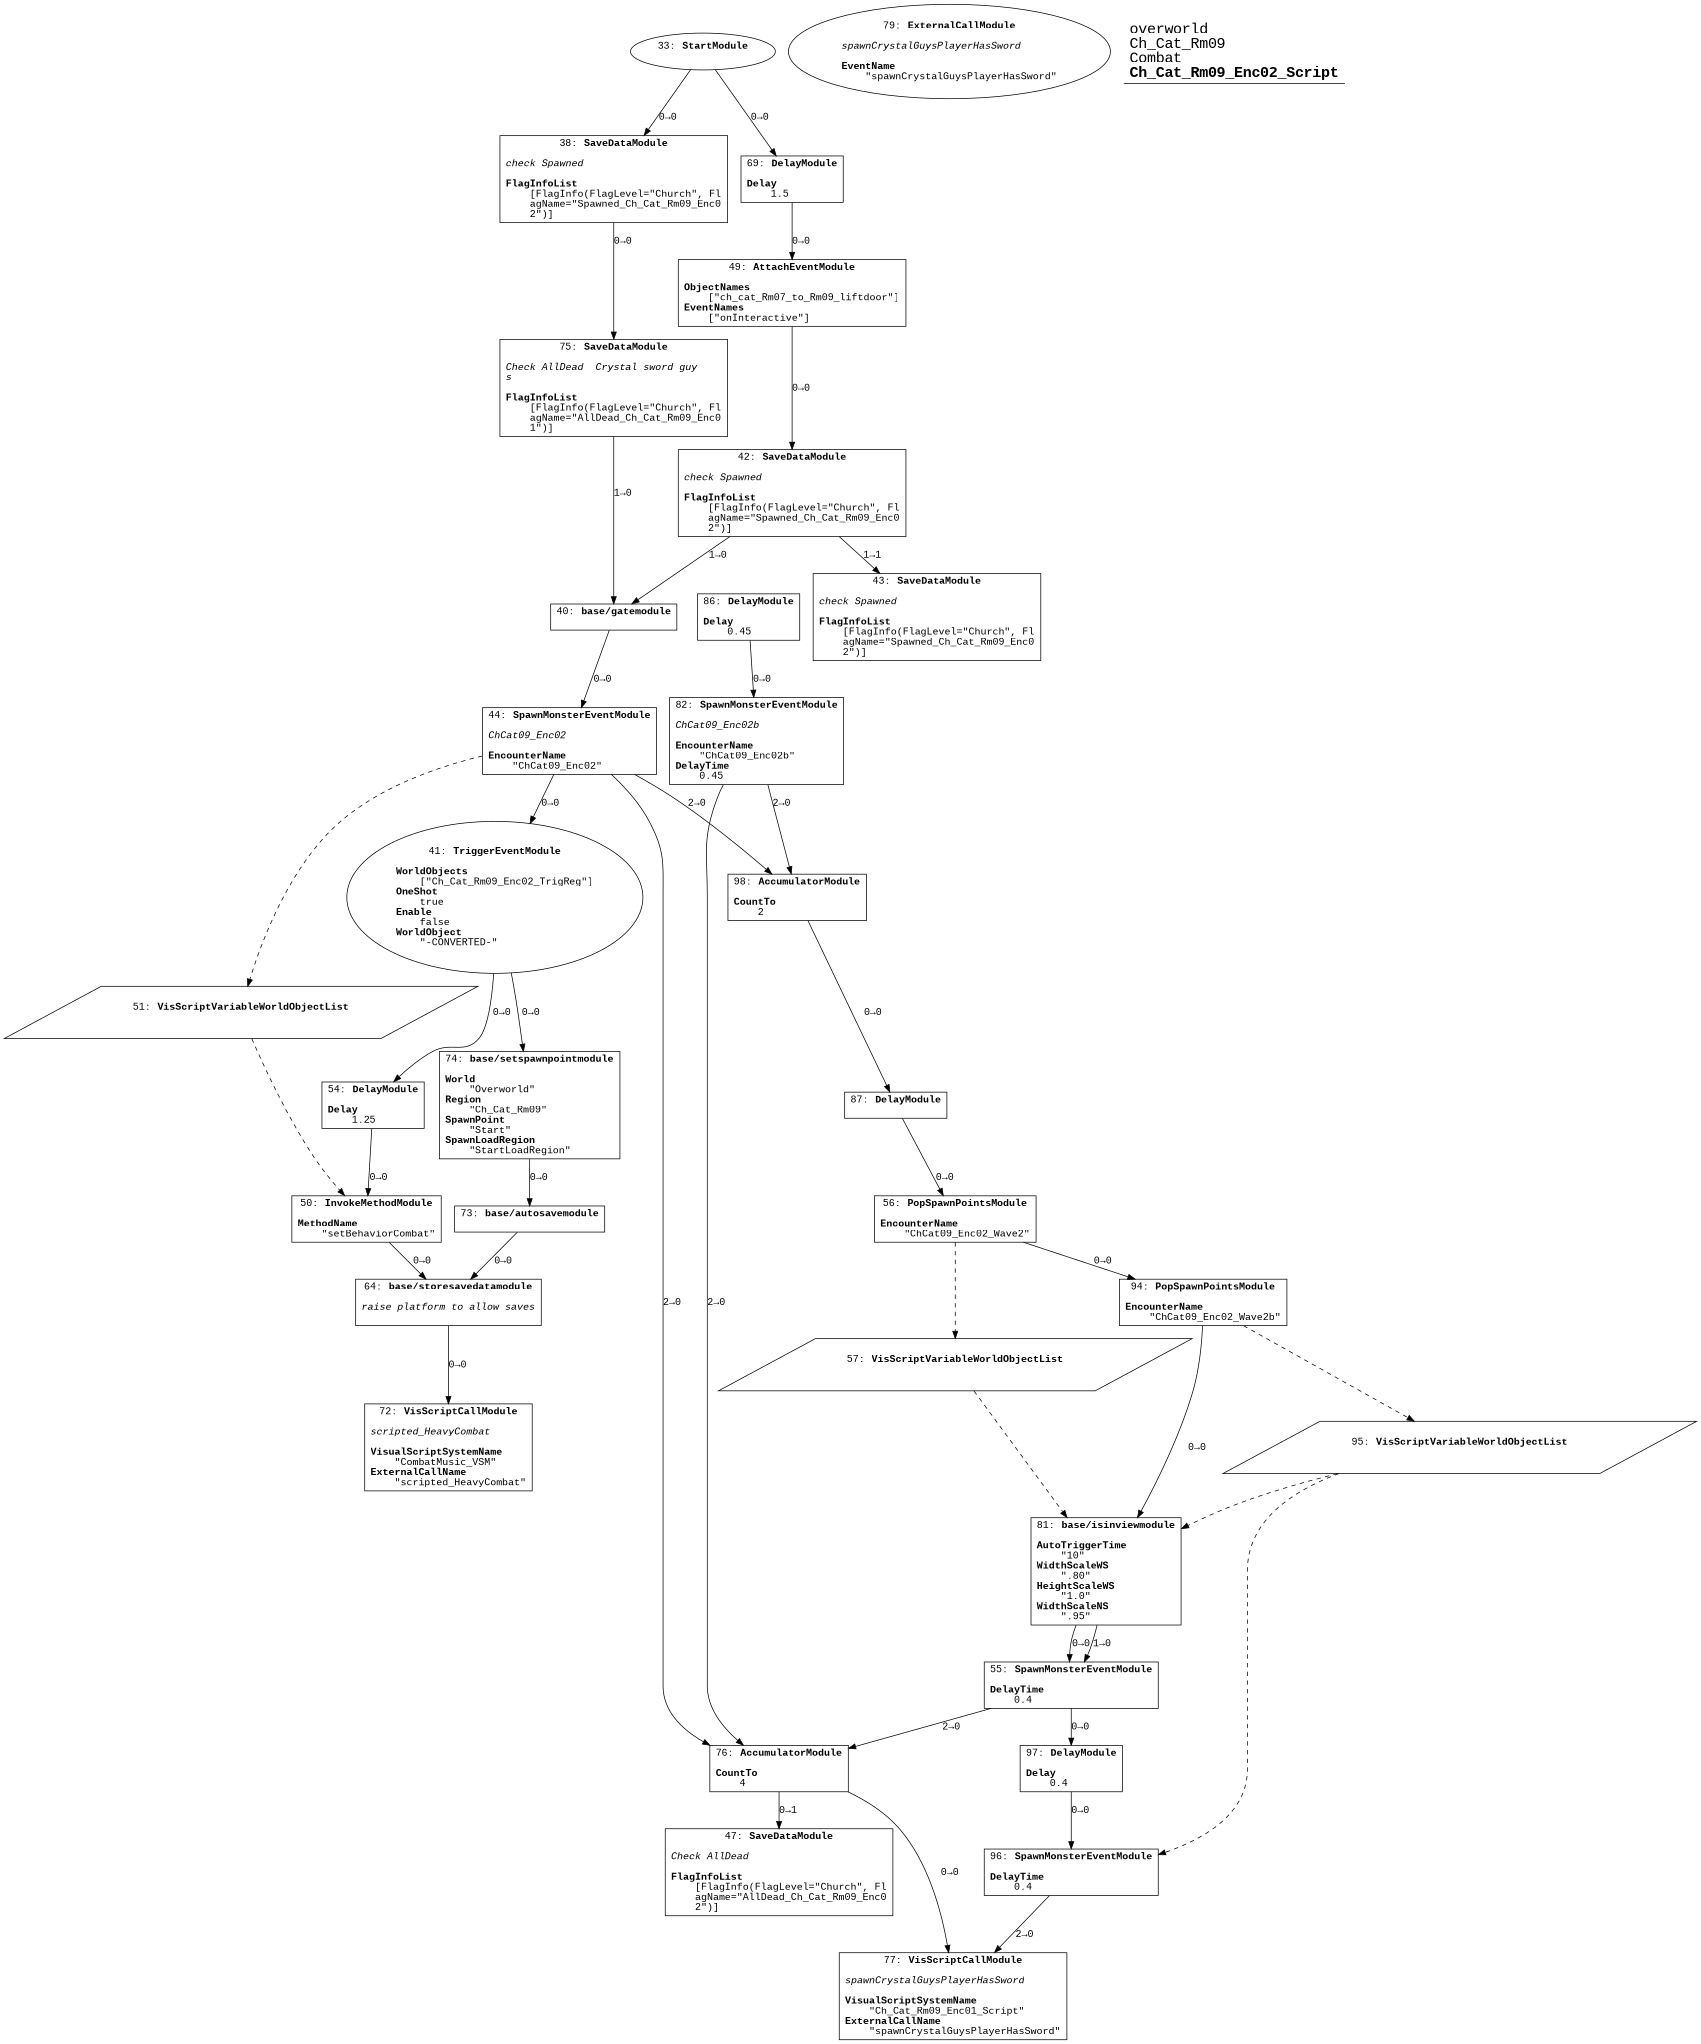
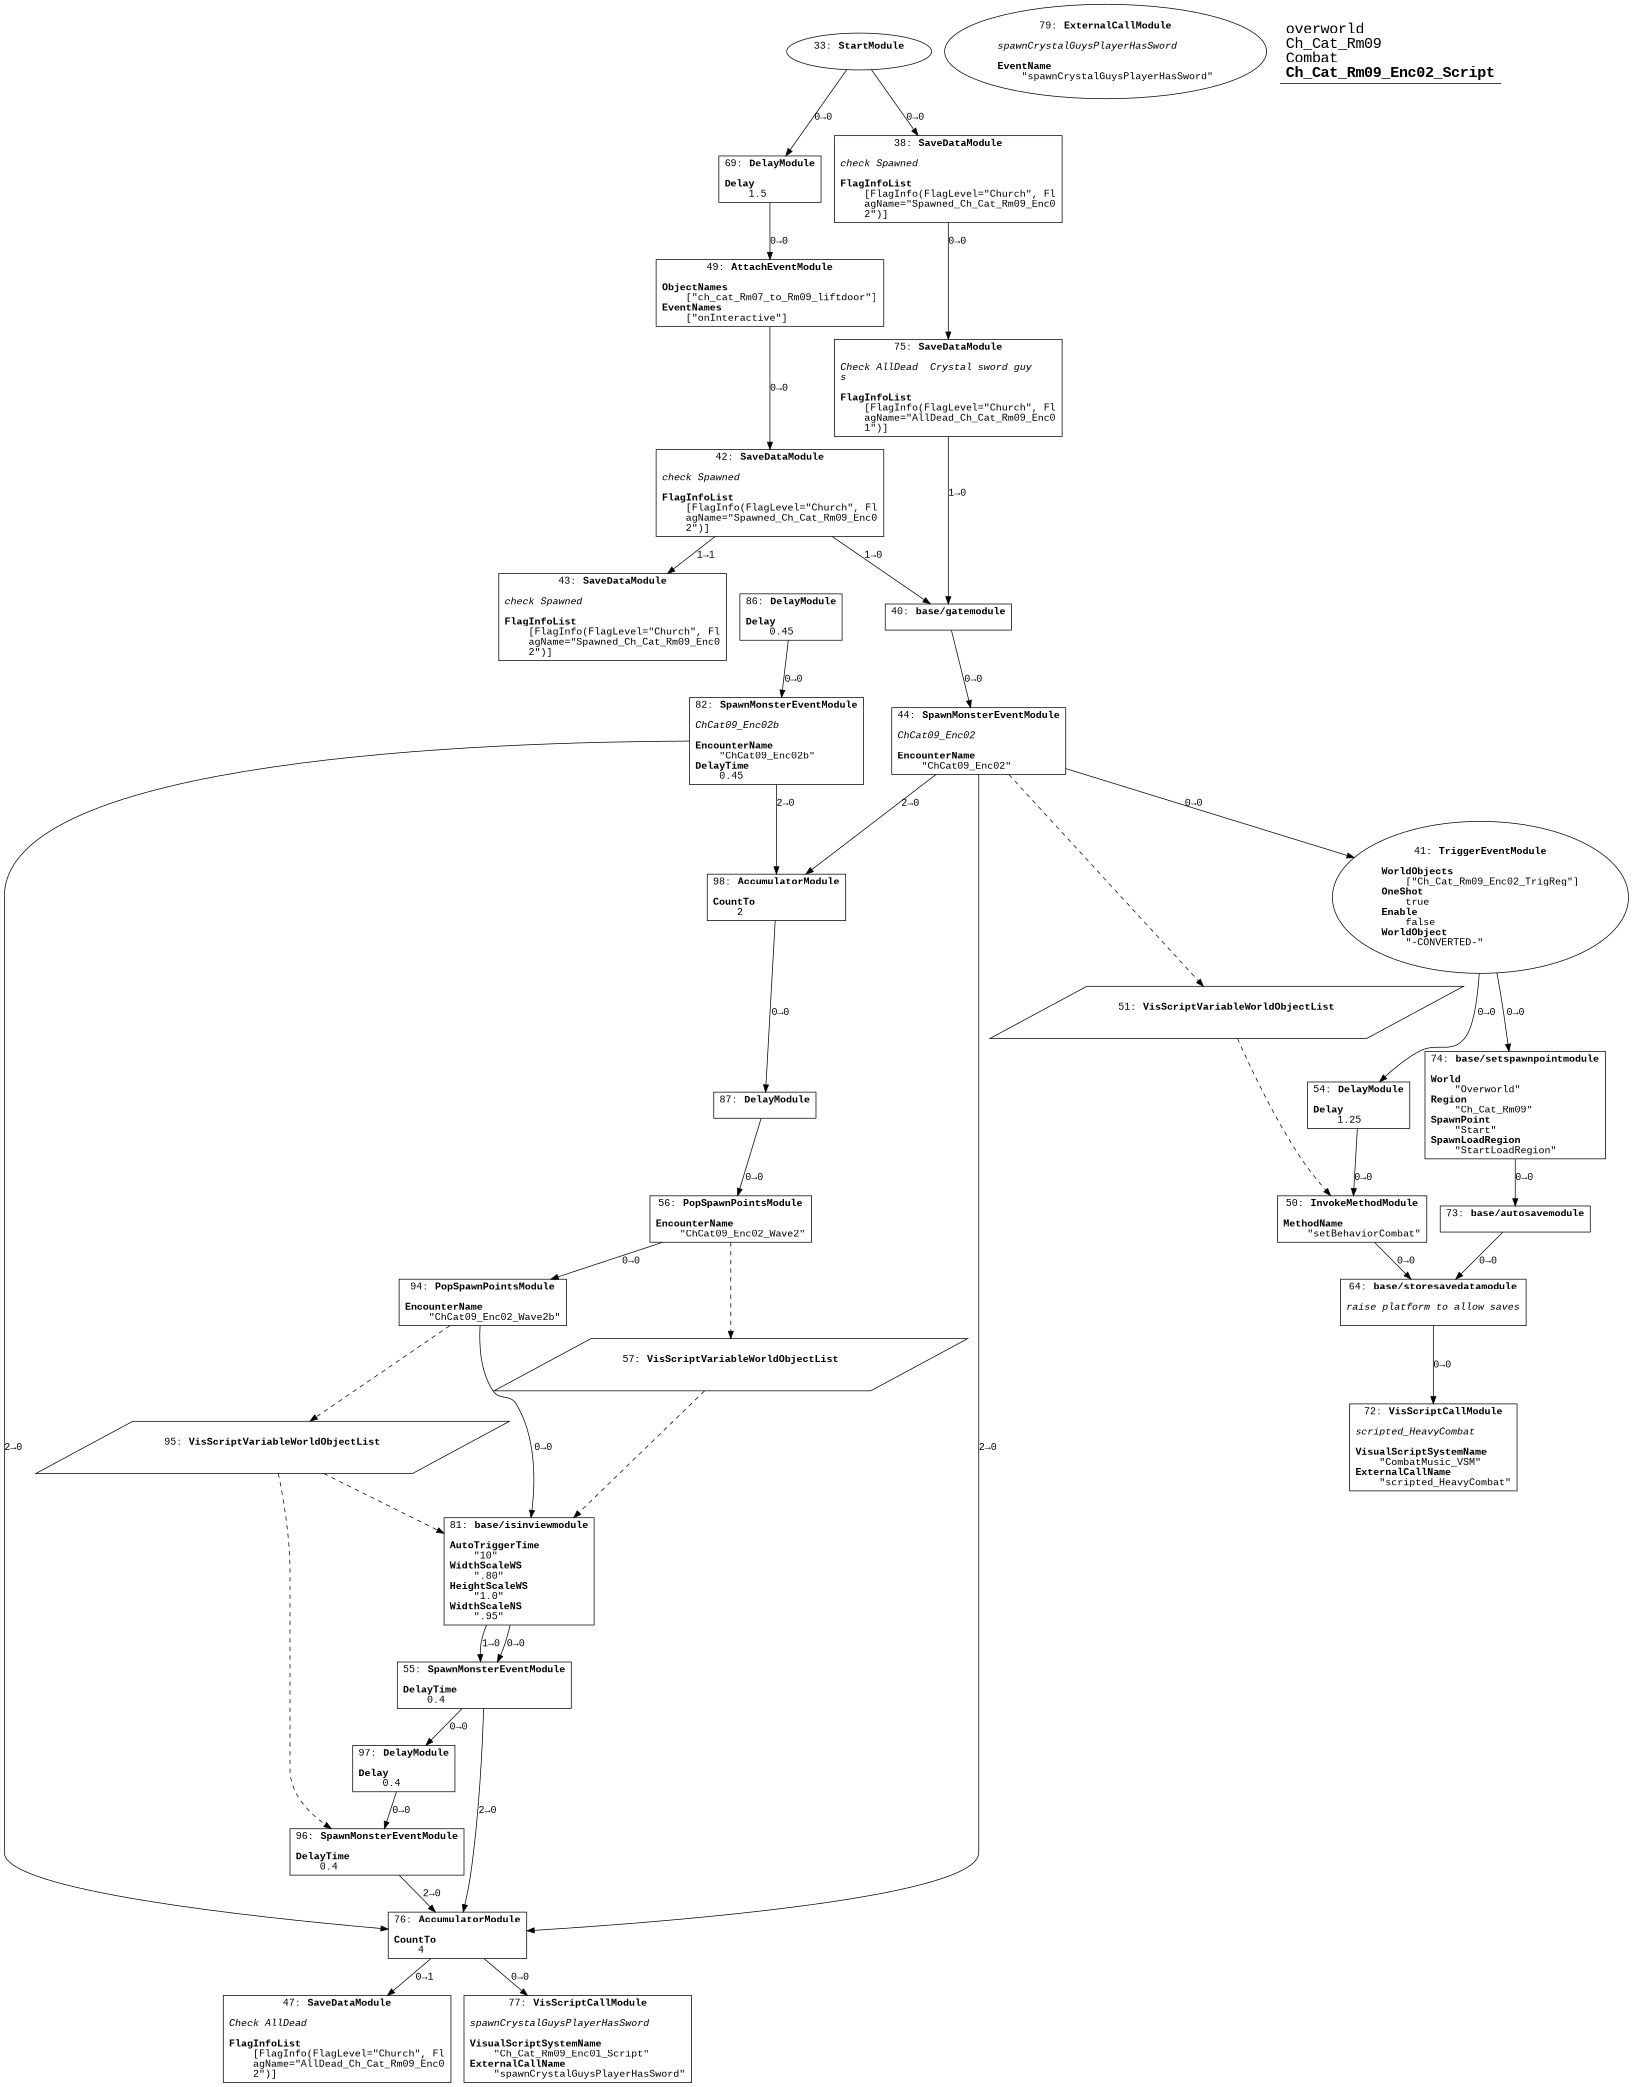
(1025, 1921) -> (415, 1891)
